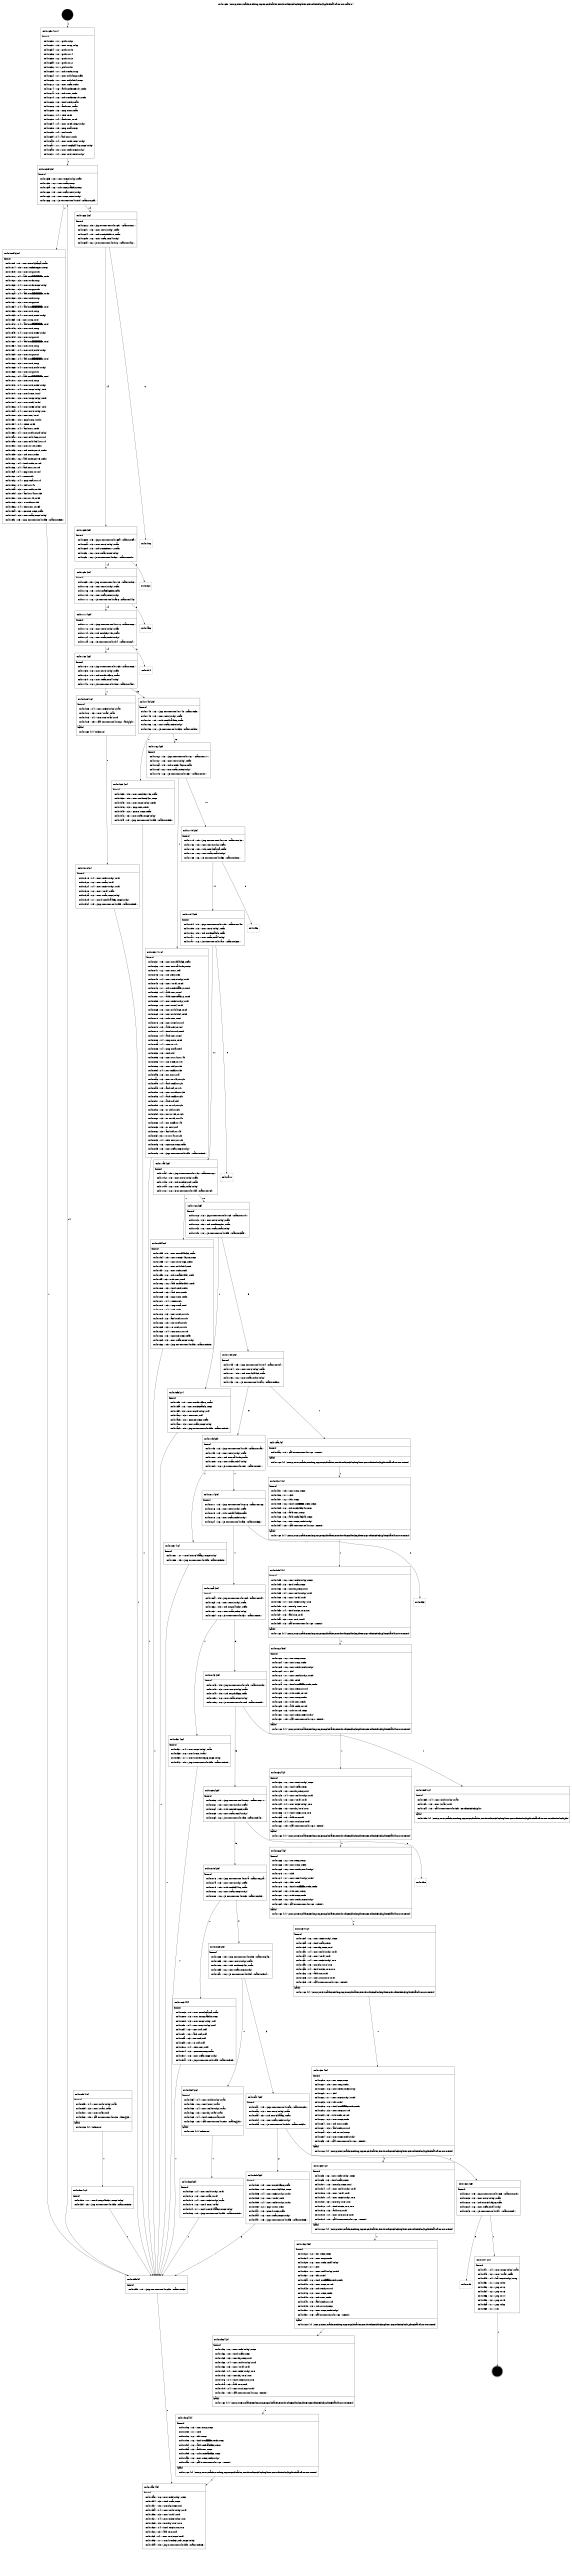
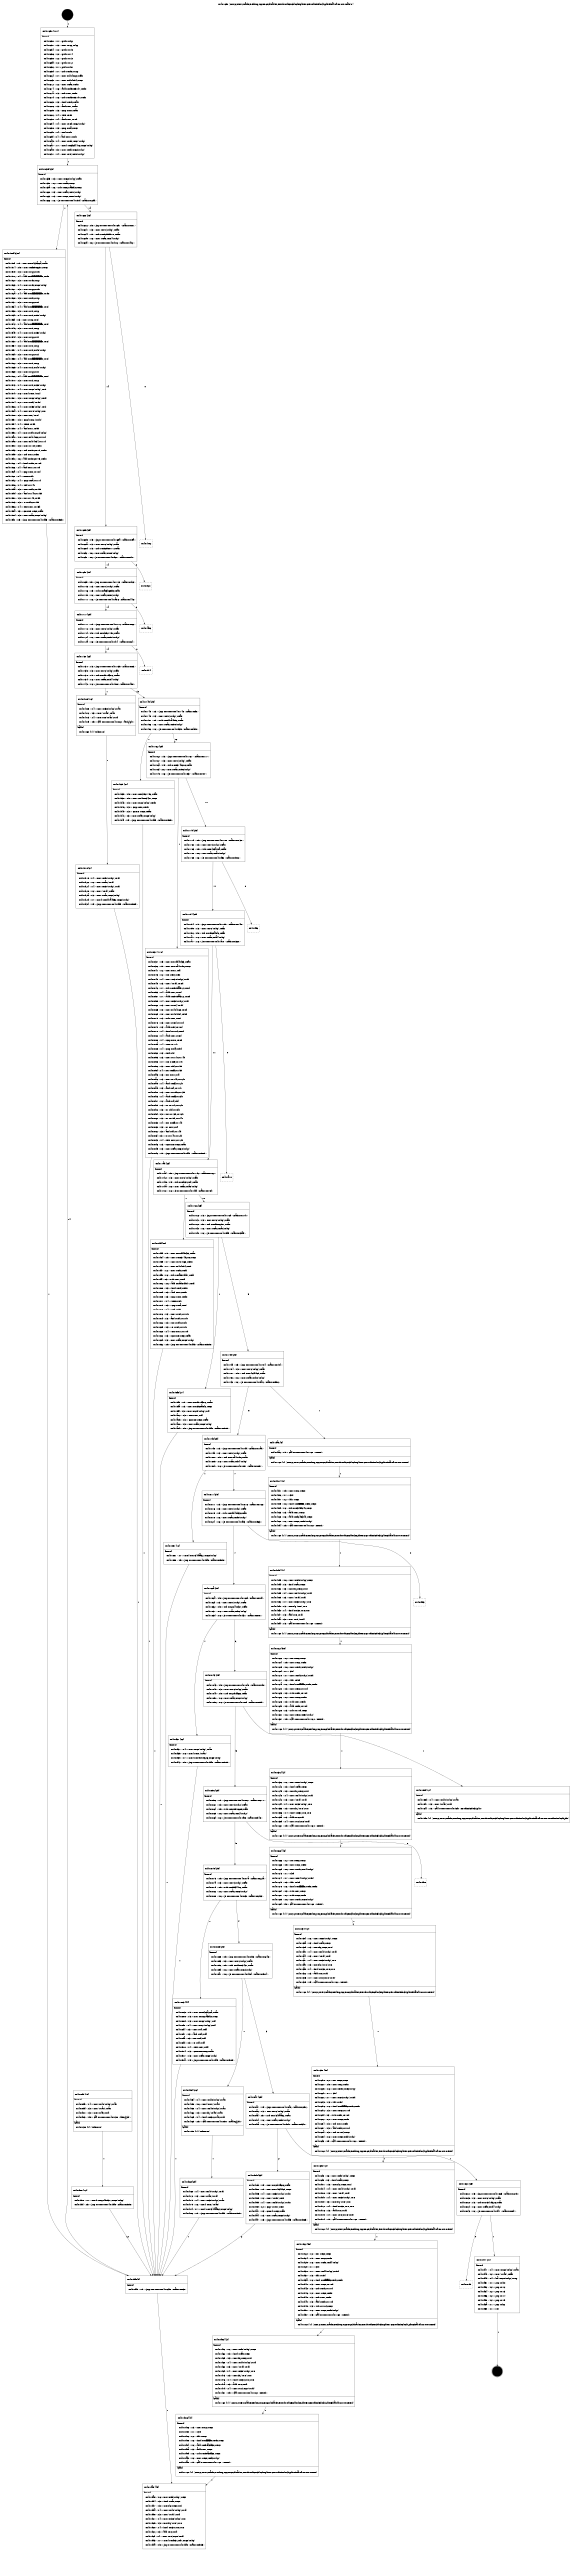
(127, 2237) -> (127, 2237)
